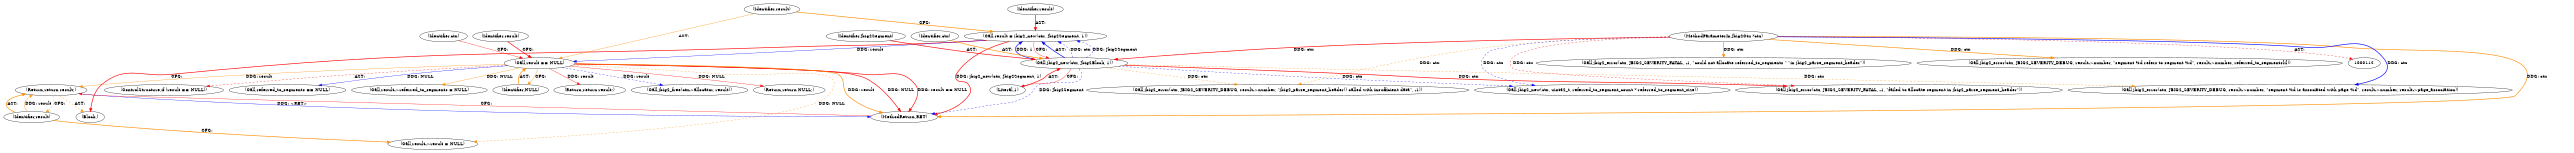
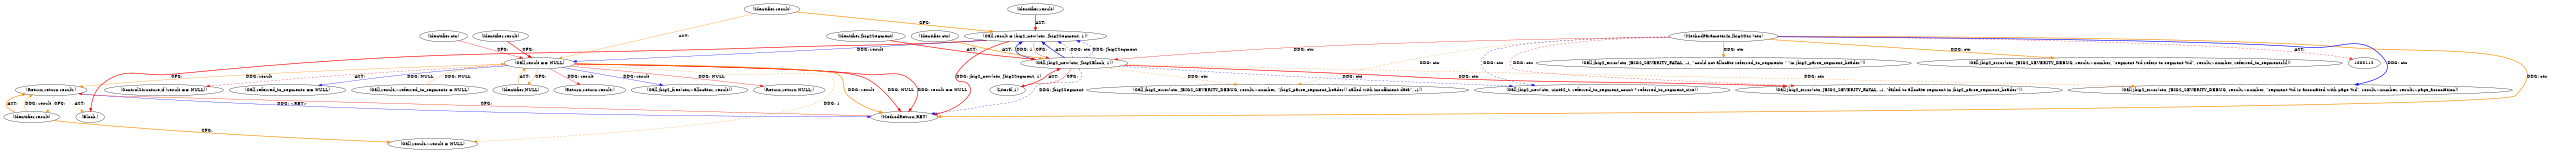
(1394, 43) -> (1394, 43)
(482, 76) -> (451, 72)
(611, 76) -> (611, 76)
(519, 77) -> (519, 77)
(832, 104) -> (832, 104)
